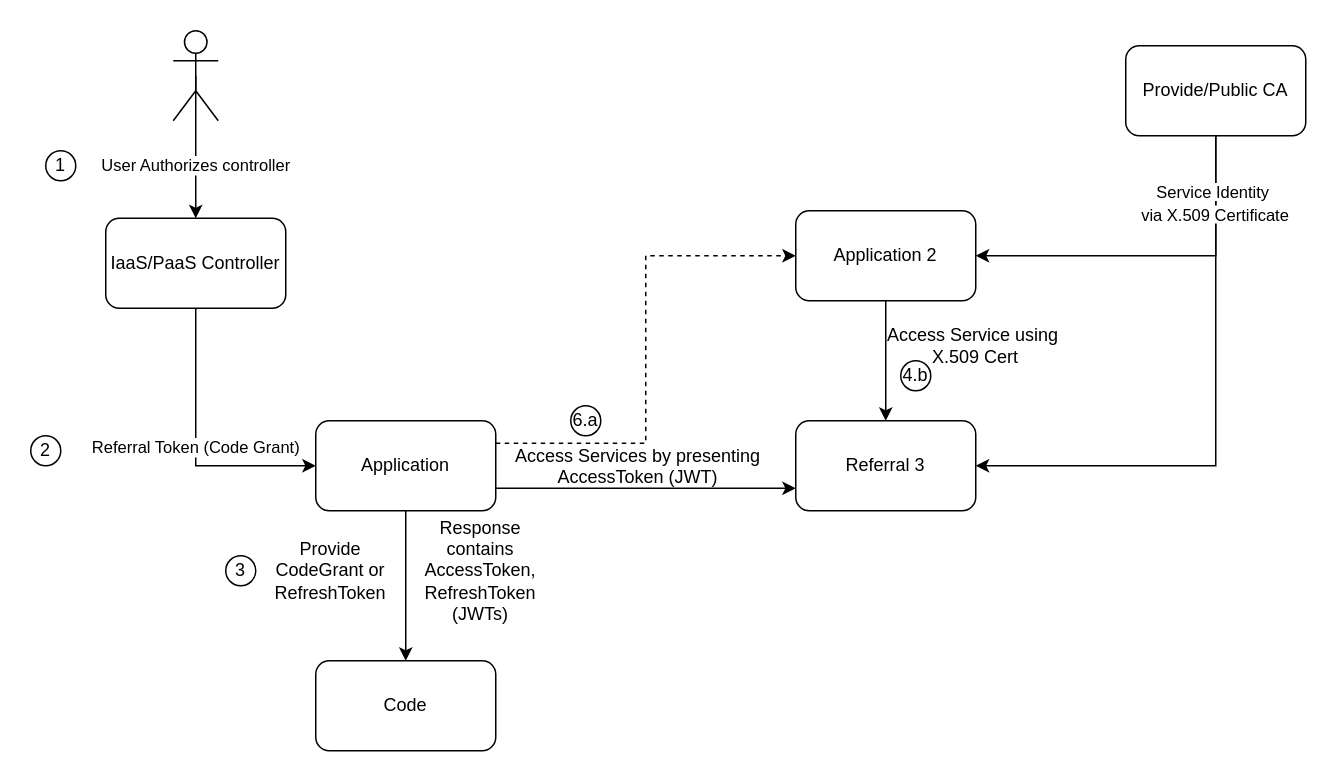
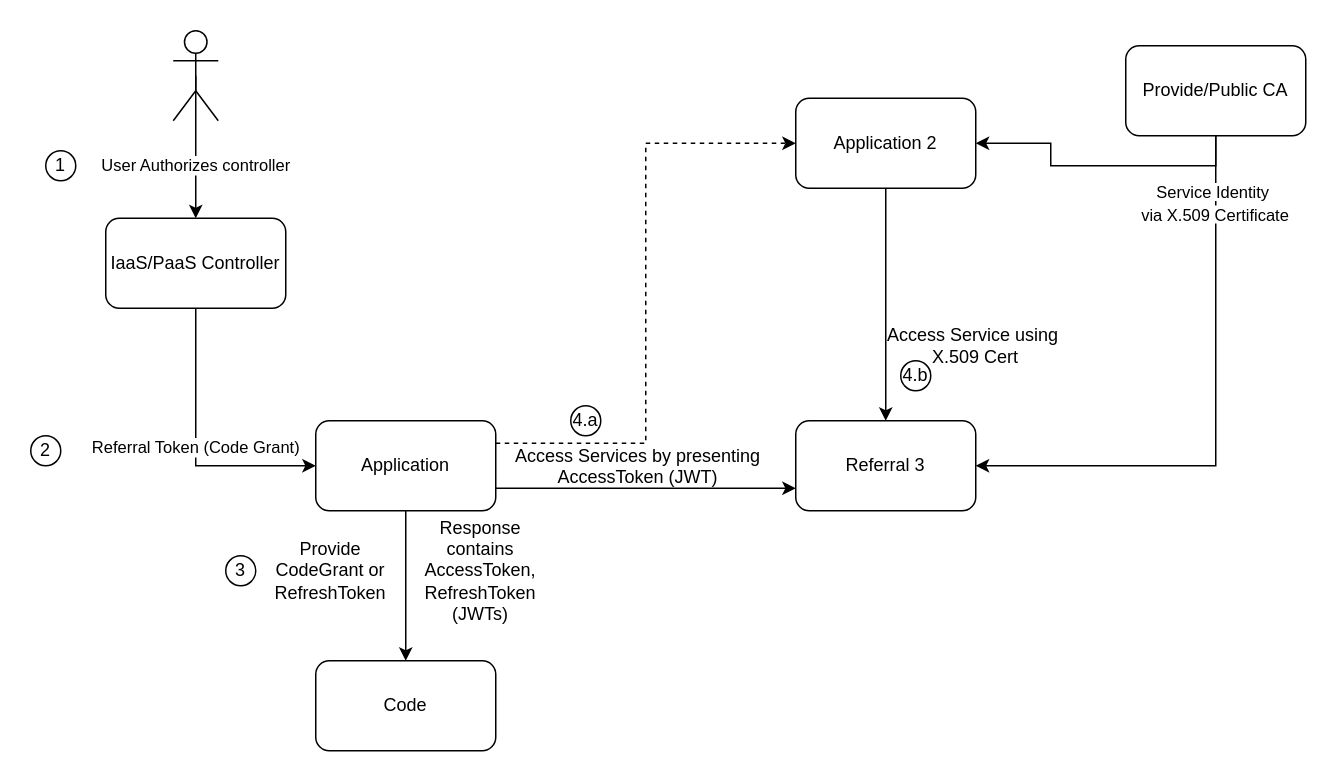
(886, 256) -> (886, 143)
(586, 421) -> (586, 421)
